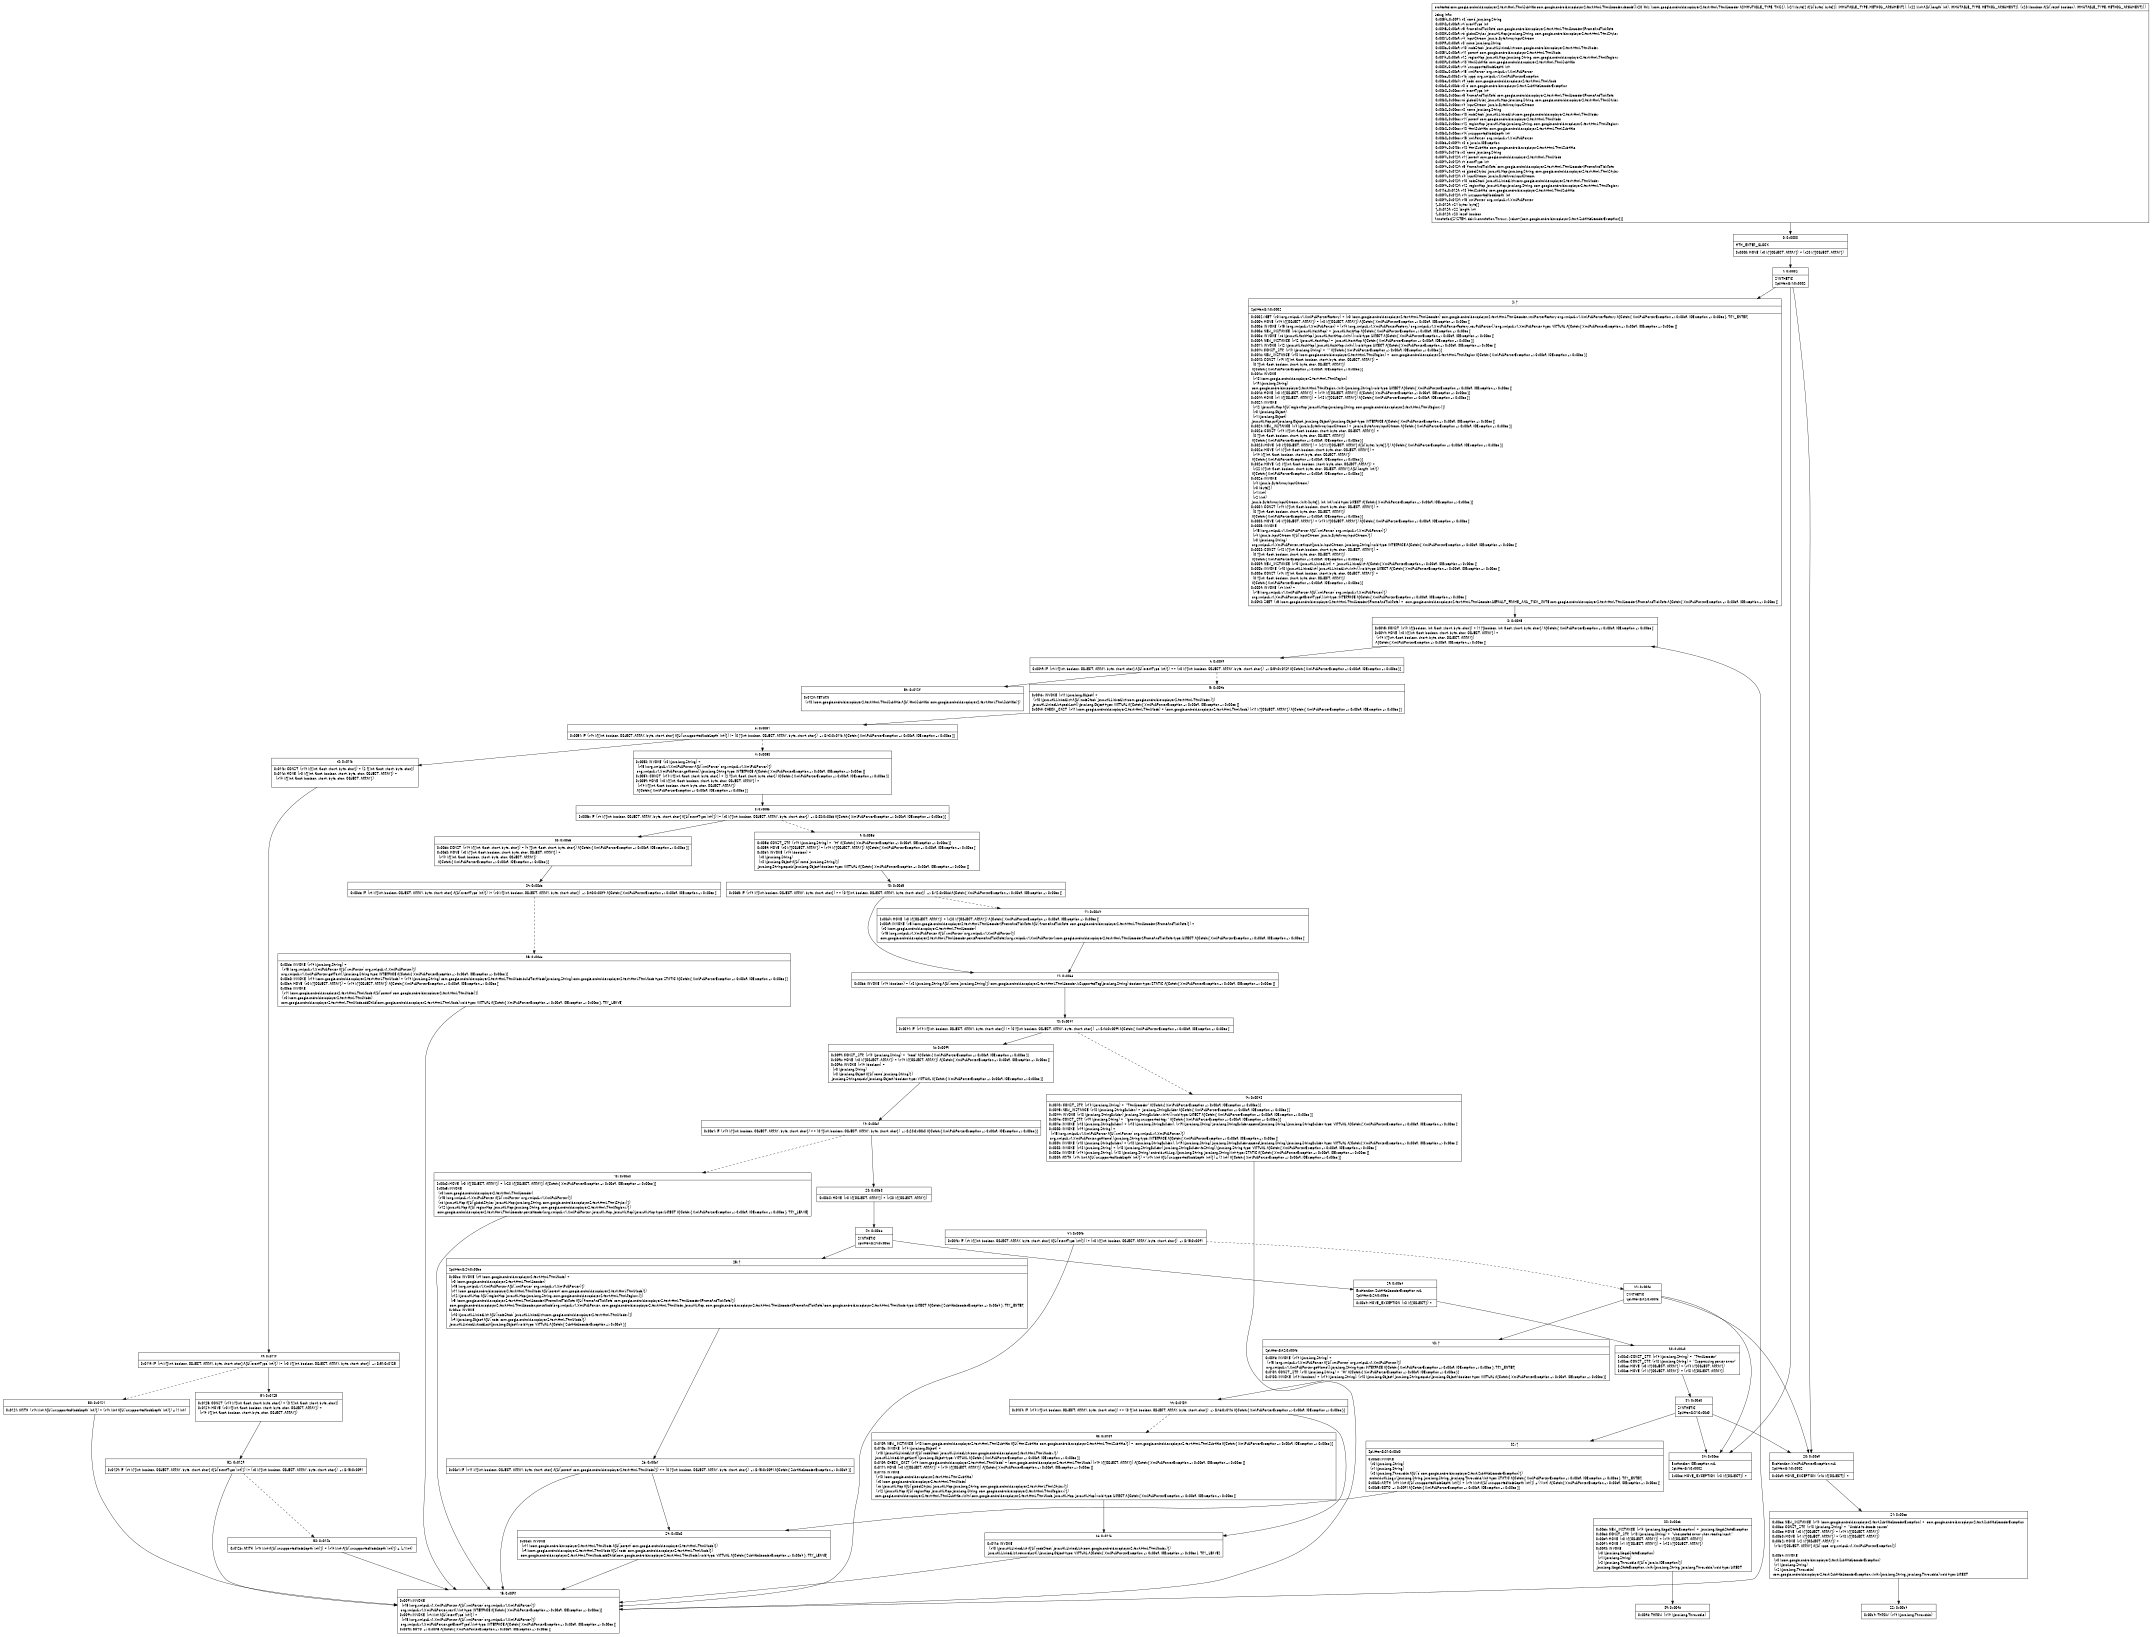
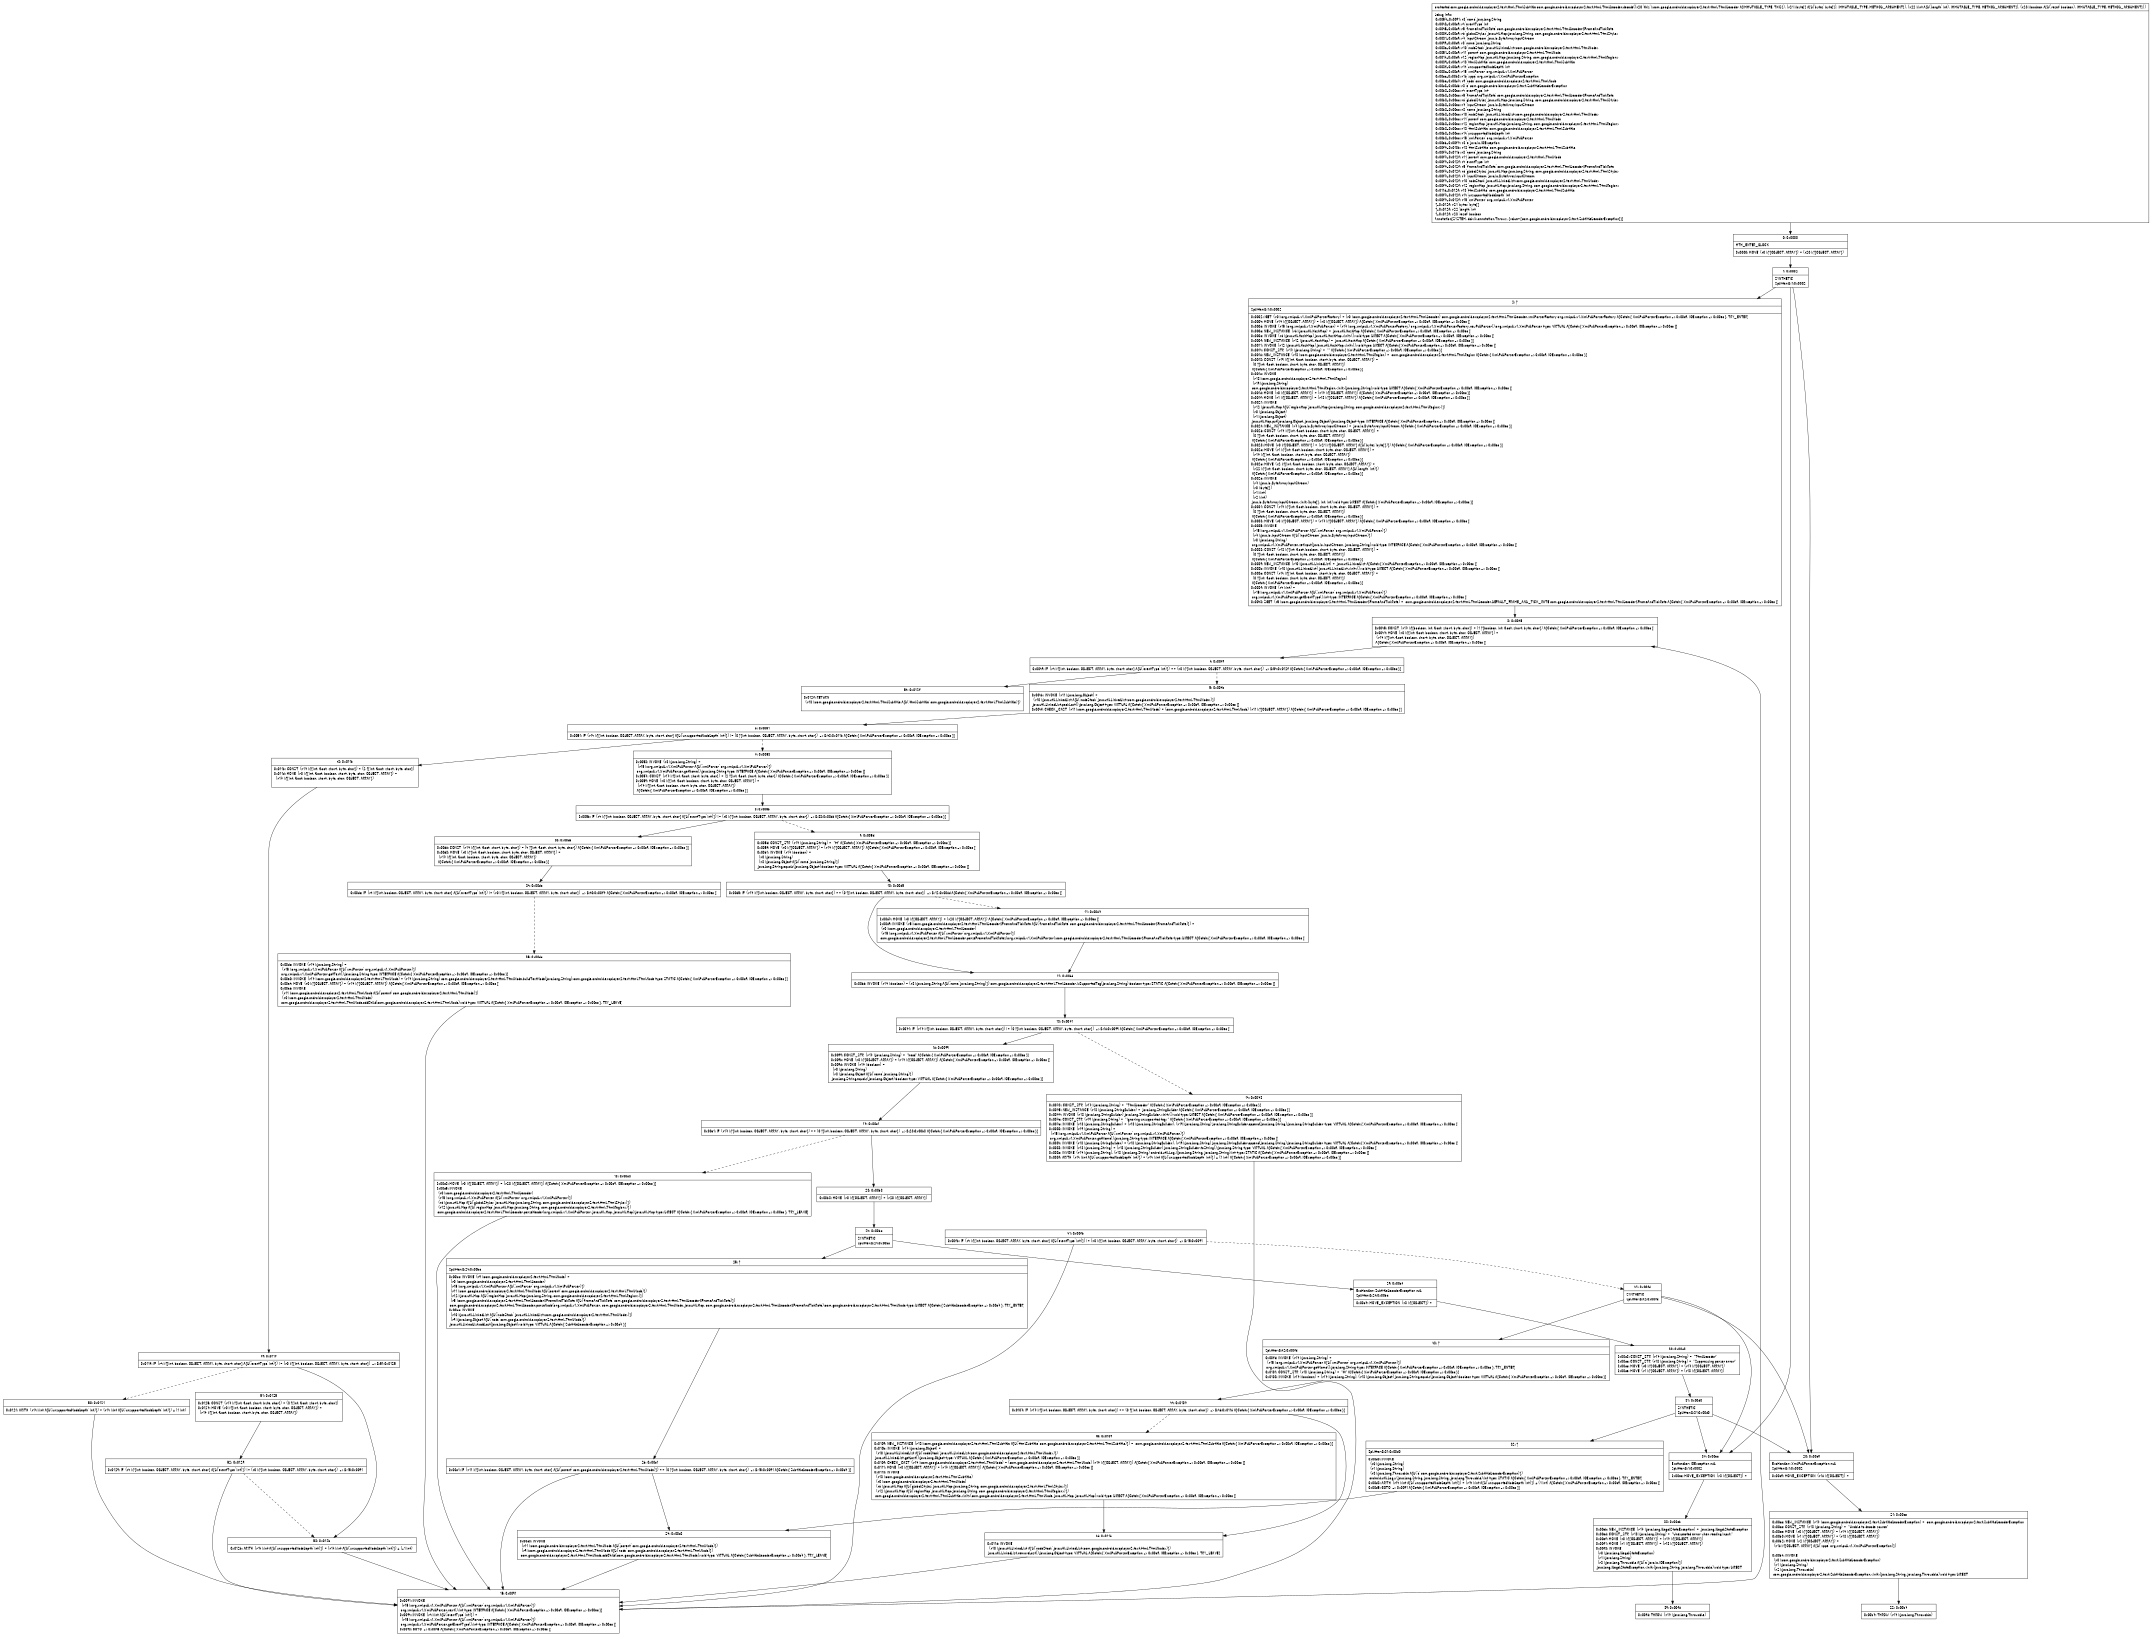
(269, 1378) -> (371, 1440)
none -> (1695, 1498)
